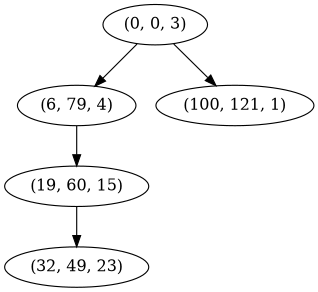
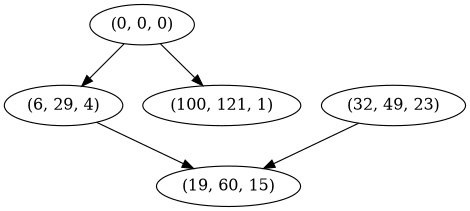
(155, 25) -> (142, 25)
(77, 105) -> (64, 105)
(77, 221) -> (316, 143)
